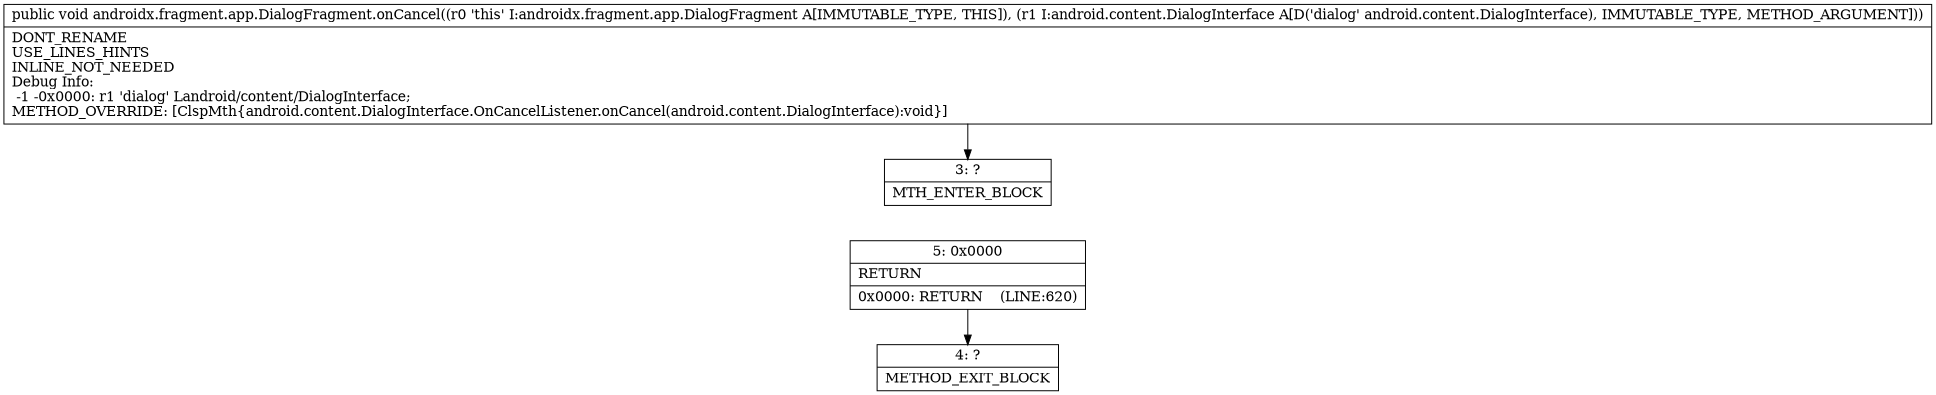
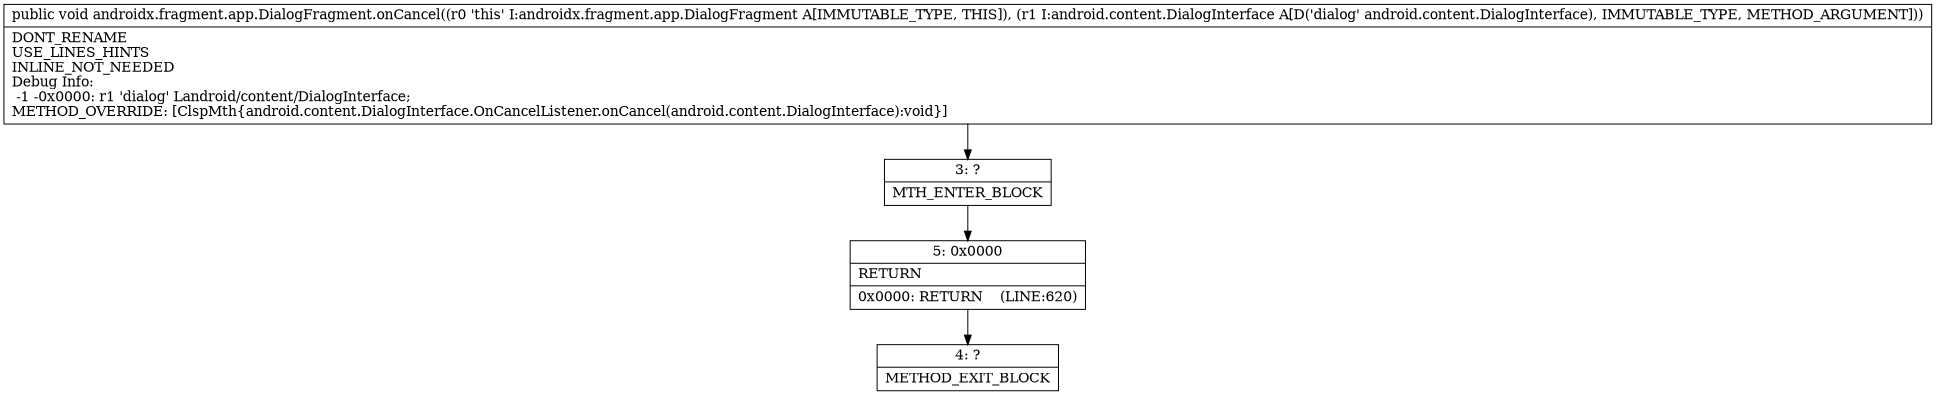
none -> (968, 218)
